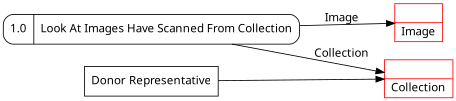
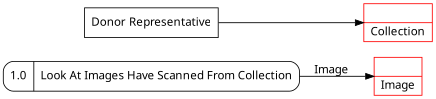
(304, 58) -> none
